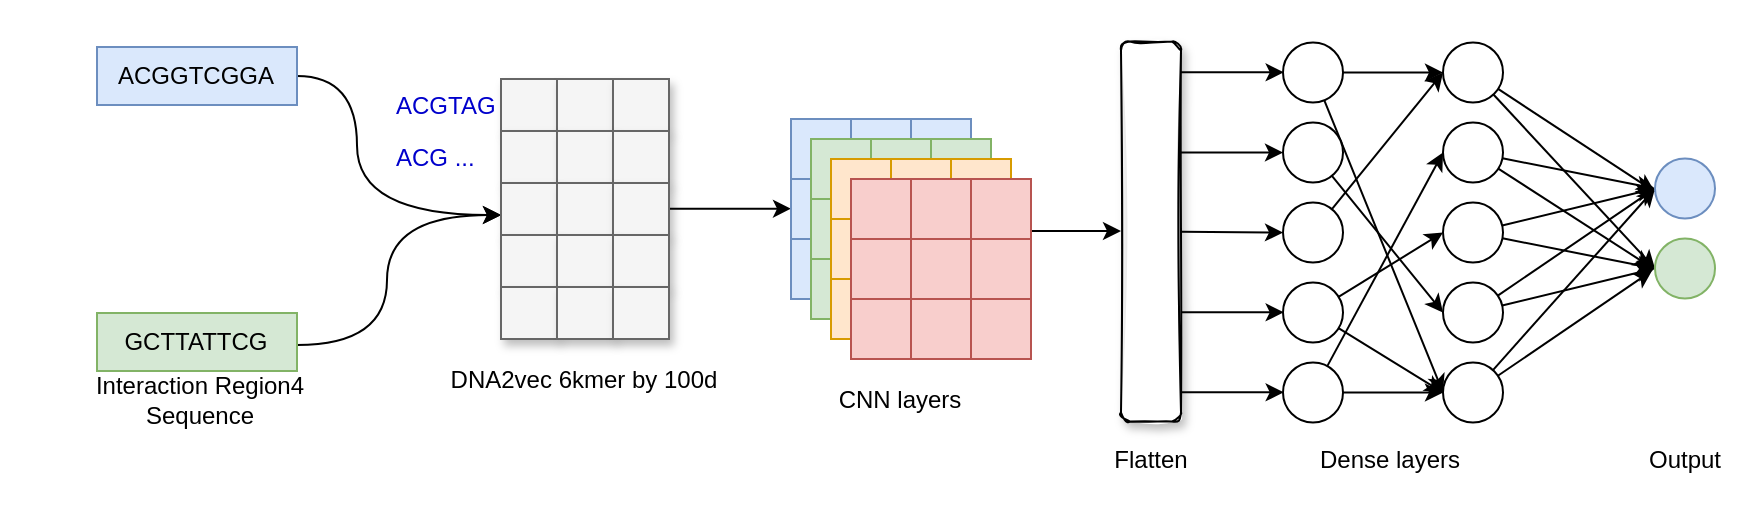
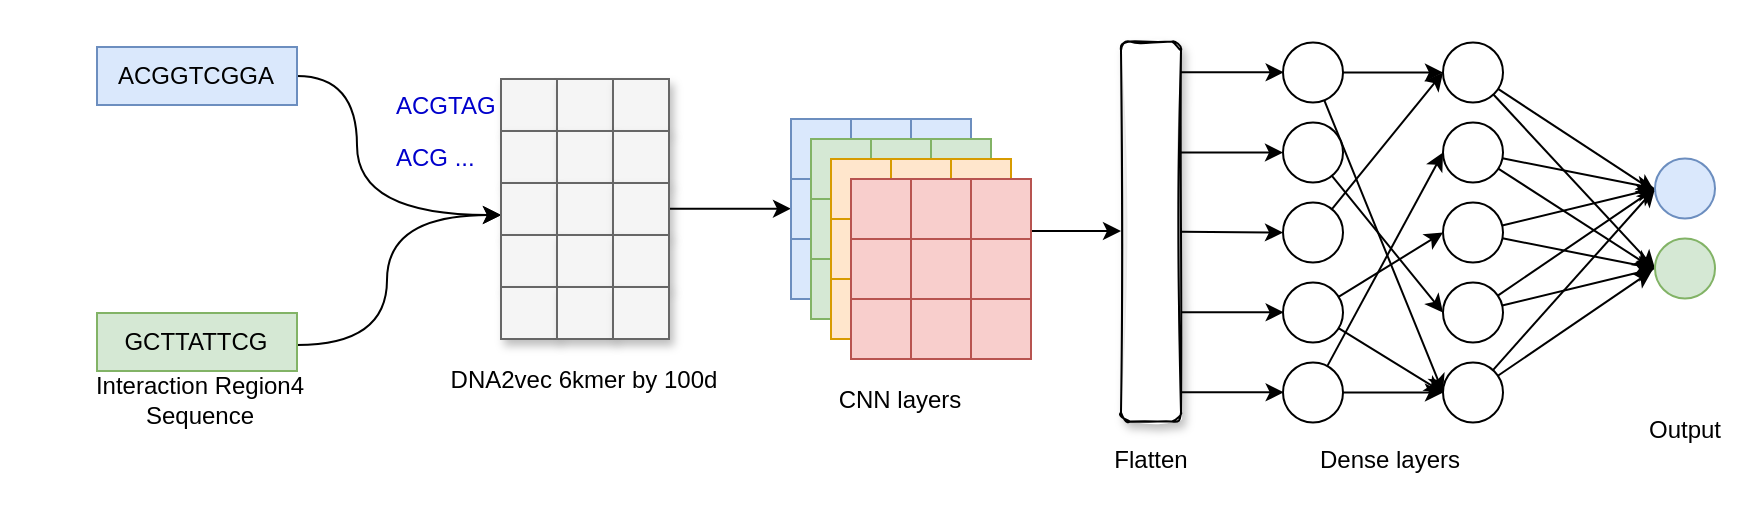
(1685, 461) -> (1685, 431)
